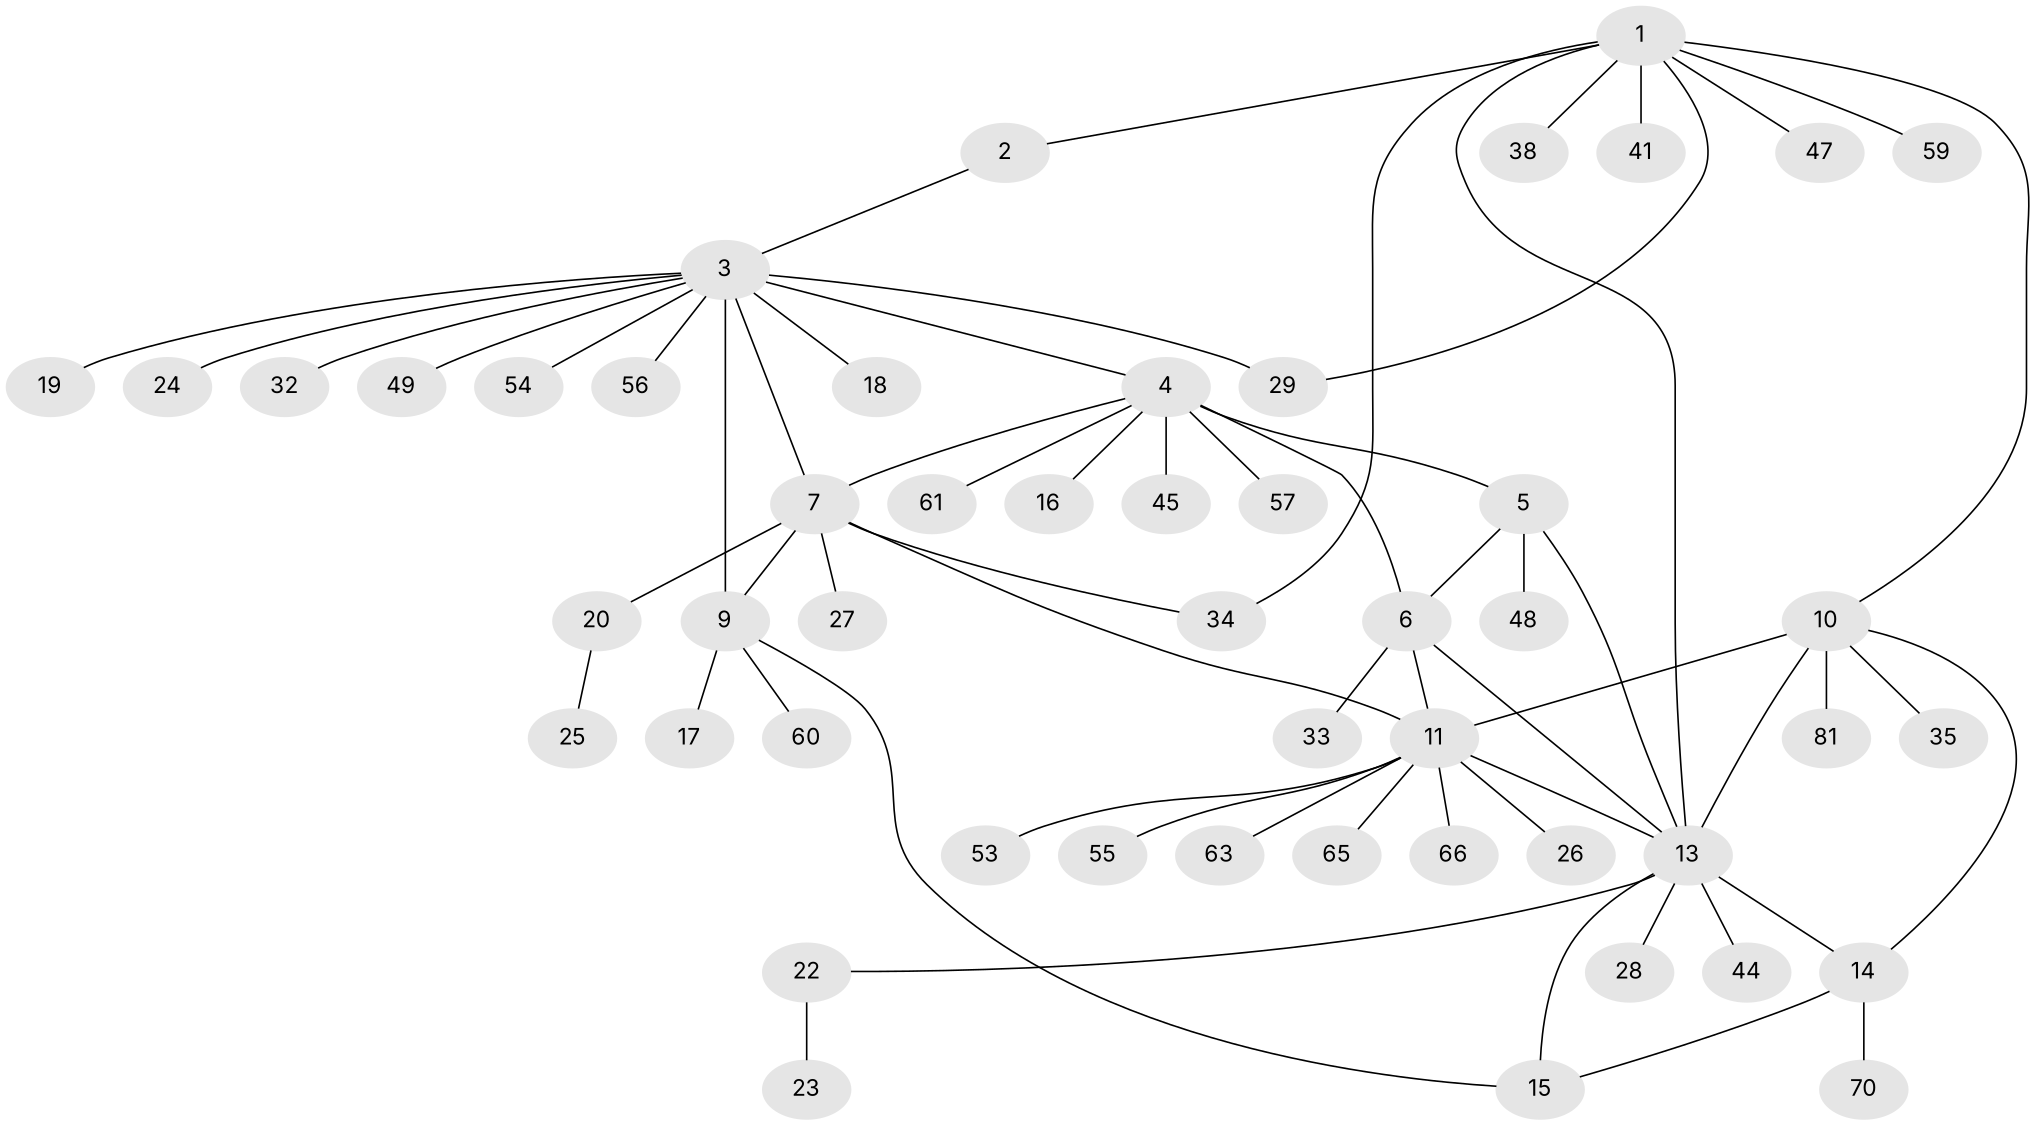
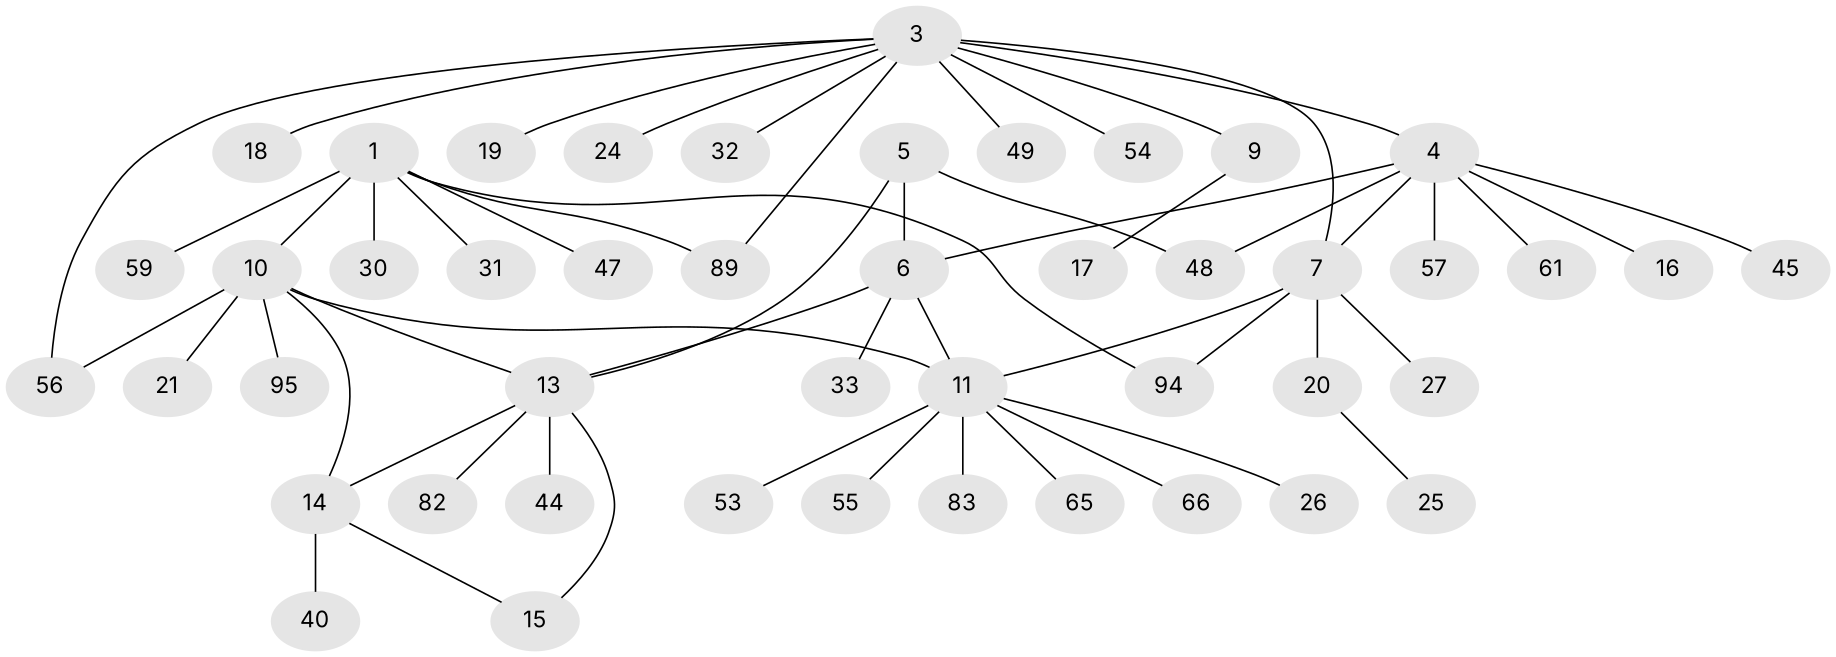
(1005, 153) -> none
(1524, 153) -> (374, 270)
(1641, 153) -> (491, 270)
none -> (154, 328)
(1667, 342) -> none
(1283, 387) -> (725, 270)
(1344, 447) -> (1317, 211)
(770, 563) -> none
(1221, 621) -> (1169, 387)
(807, 738) -> none
(1826, 738) -> (168, 387)
(1944, 738) -> (285, 387)
(1562, 796) -> none
(1220, 855) -> (963, 504)
(807, 973) -> (433, 504)
(1630, 973) -> none
(1068, 982) -> none
(807, 1090) -> none
(1864, 1090) -> (316, 621)
